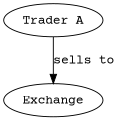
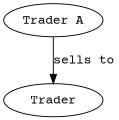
(53, 100) -> (53, 100)
